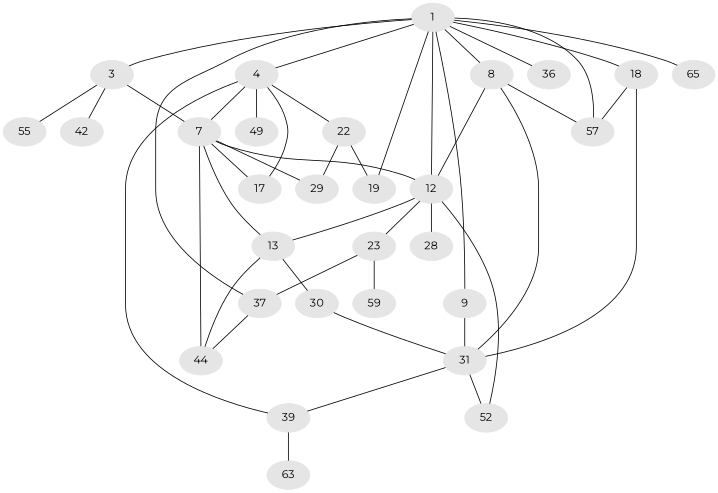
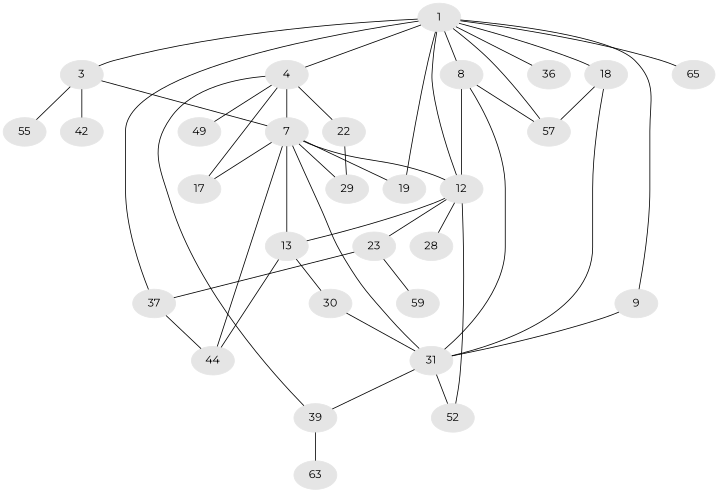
(358, 159) -> (352, 163)
none -> (340, 250)
